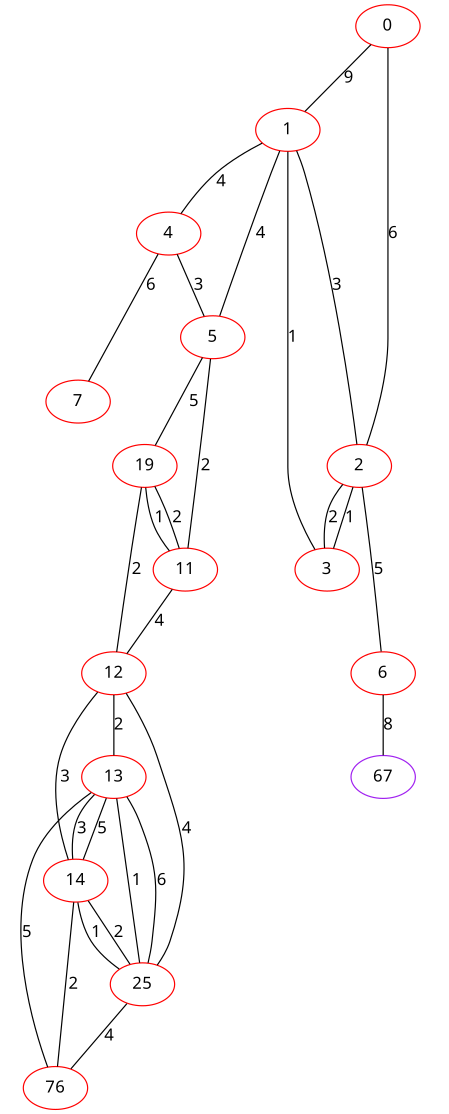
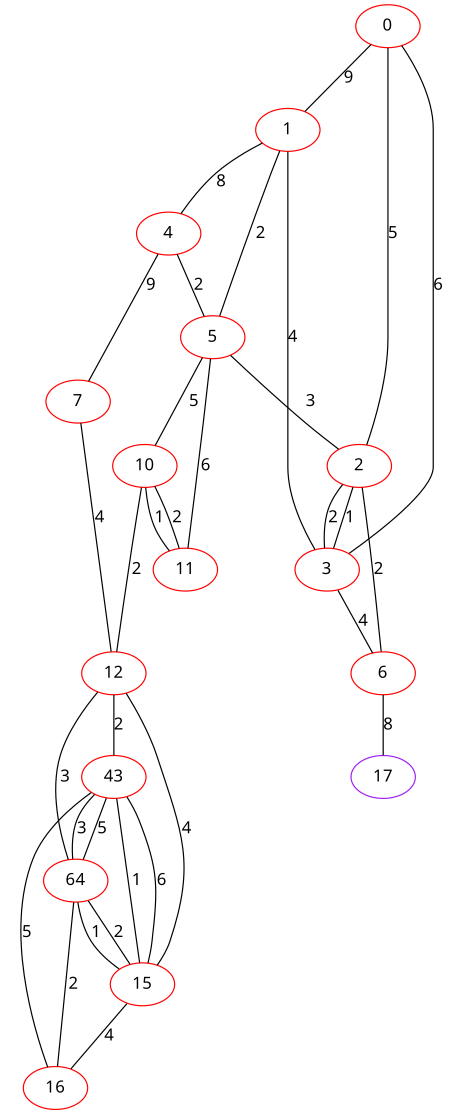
(222, 182) -> (222, 182)
(261, 234) -> (261, 234)
(393, 234) -> (393, 234)
(151, 285) -> (151, 285)
(199, 285) -> (199, 285)
(333, 296) -> (278, 399)
none -> (433, 314)
(293, 337) -> (293, 337)
(145, 466) -> (145, 466)
(206, 466) -> (206, 466)
(379, 570) -> (379, 570)
(150, 622) -> (96, 537)
none -> (355, 622)
(114, 777) -> (114, 777)
(383, 777) -> (383, 777)
(76, 881) -> (76, 881)
(142, 984) -> (142, 984)
(55, 1088) -> (55, 1088)
